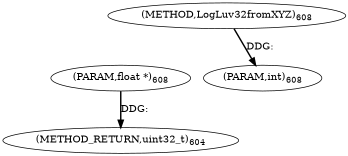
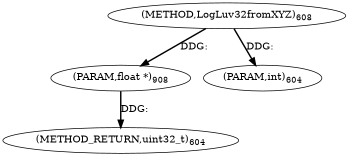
none -> (177, 45)
(161, 77) -> (161, 77)
(294, 77) -> (294, 77)
